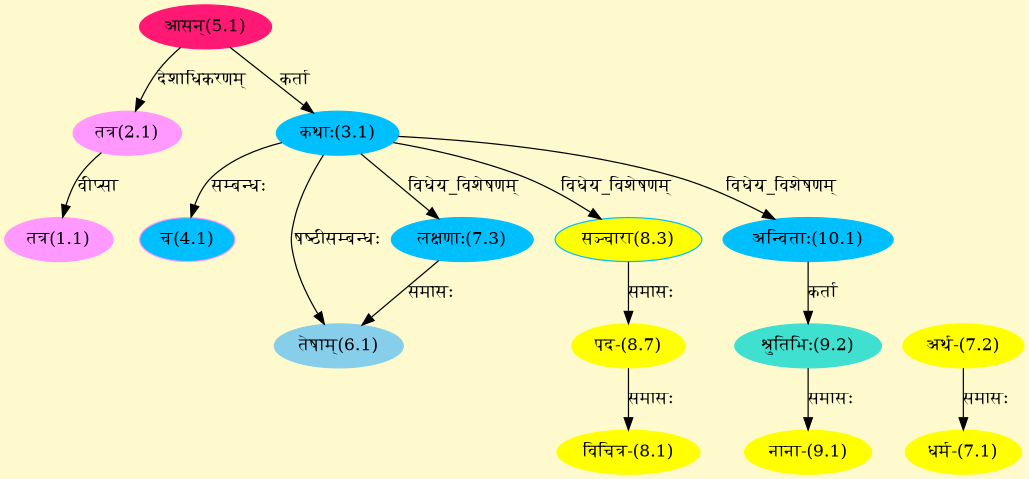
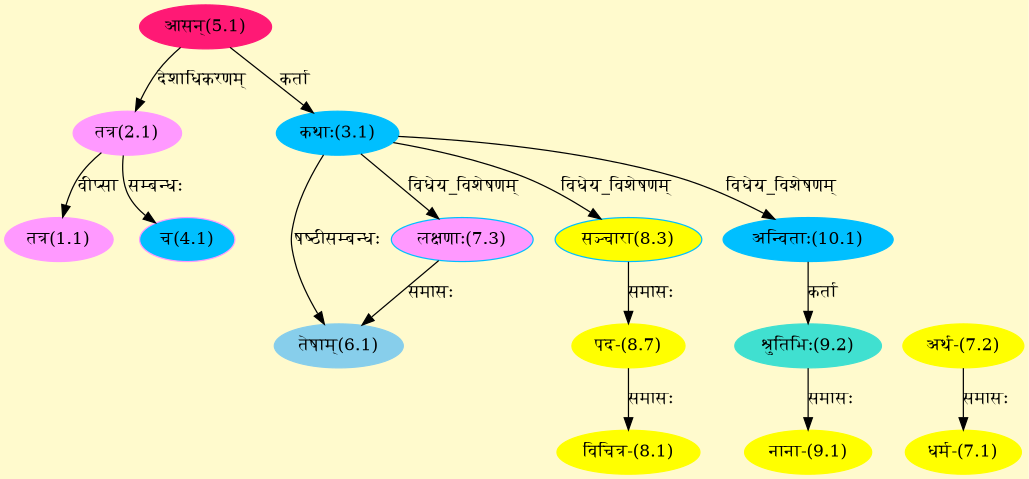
(230, 163) -> (126, 189)
(462, 240) -> (462, 240)
